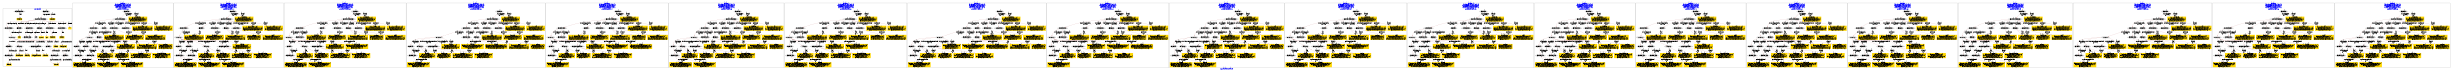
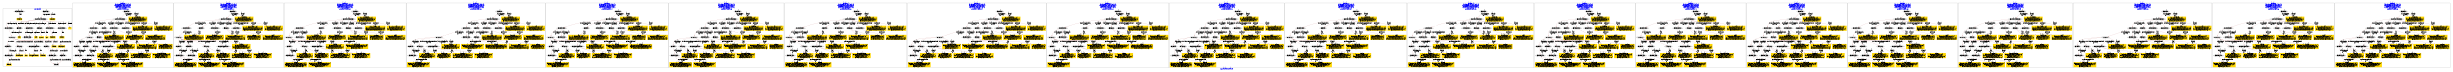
(36, 37) -> (36, 37)
(27, 56) -> (26, 56)
(56, 65) -> (56, 65)
